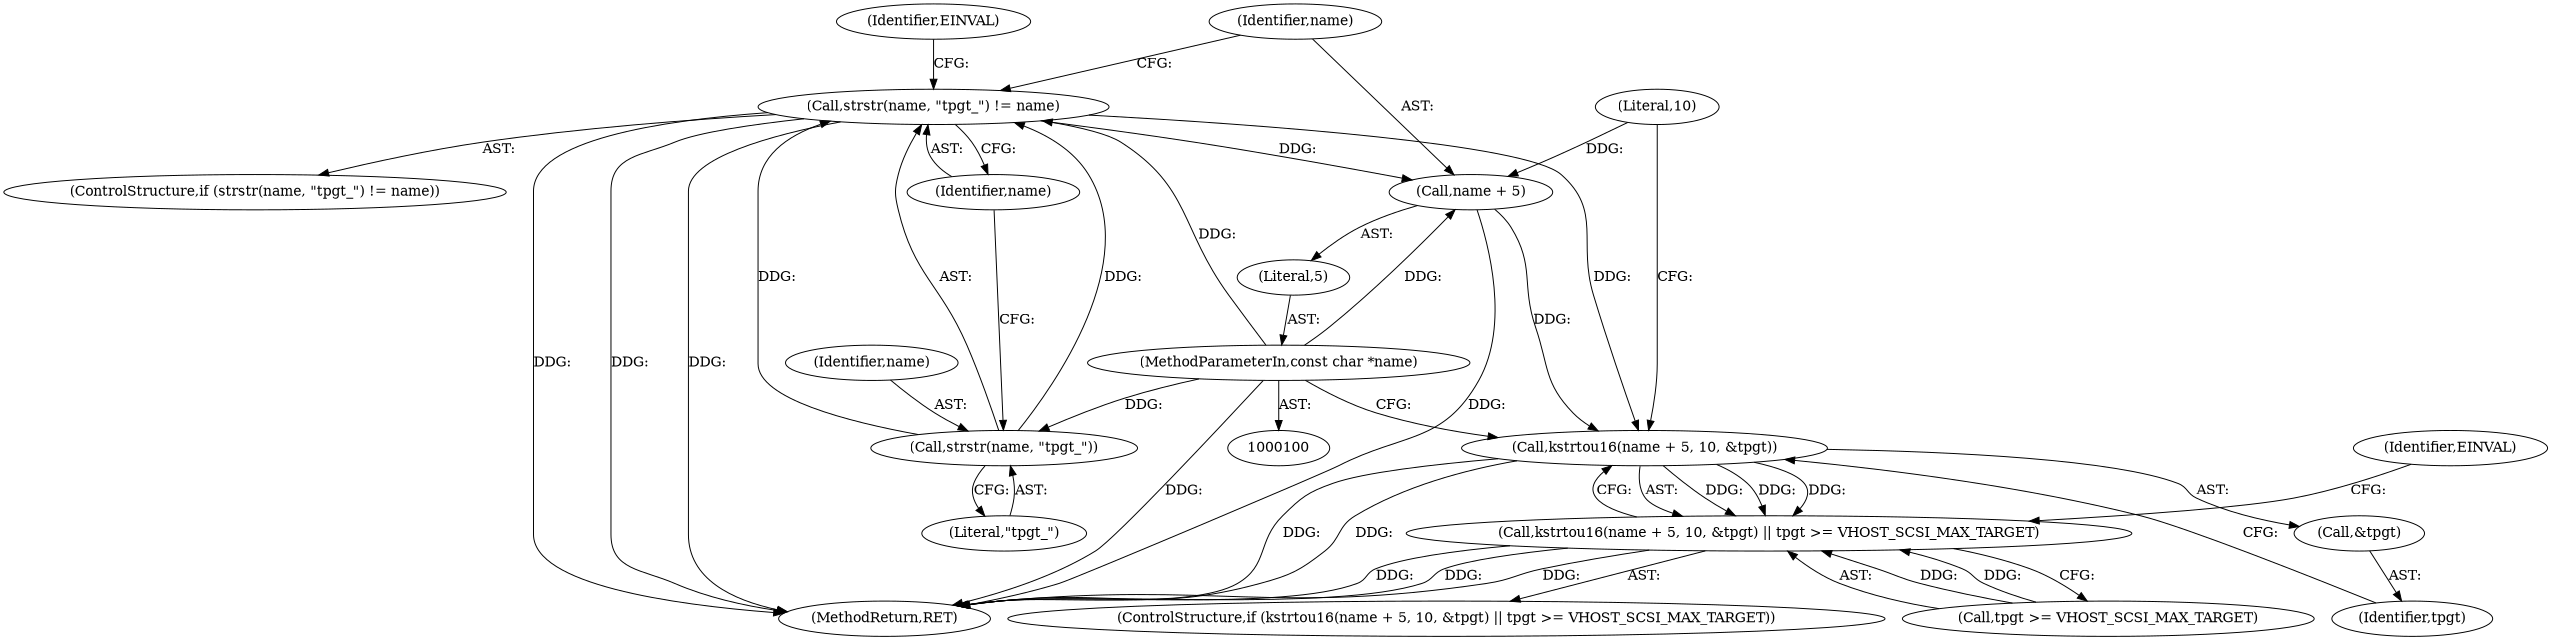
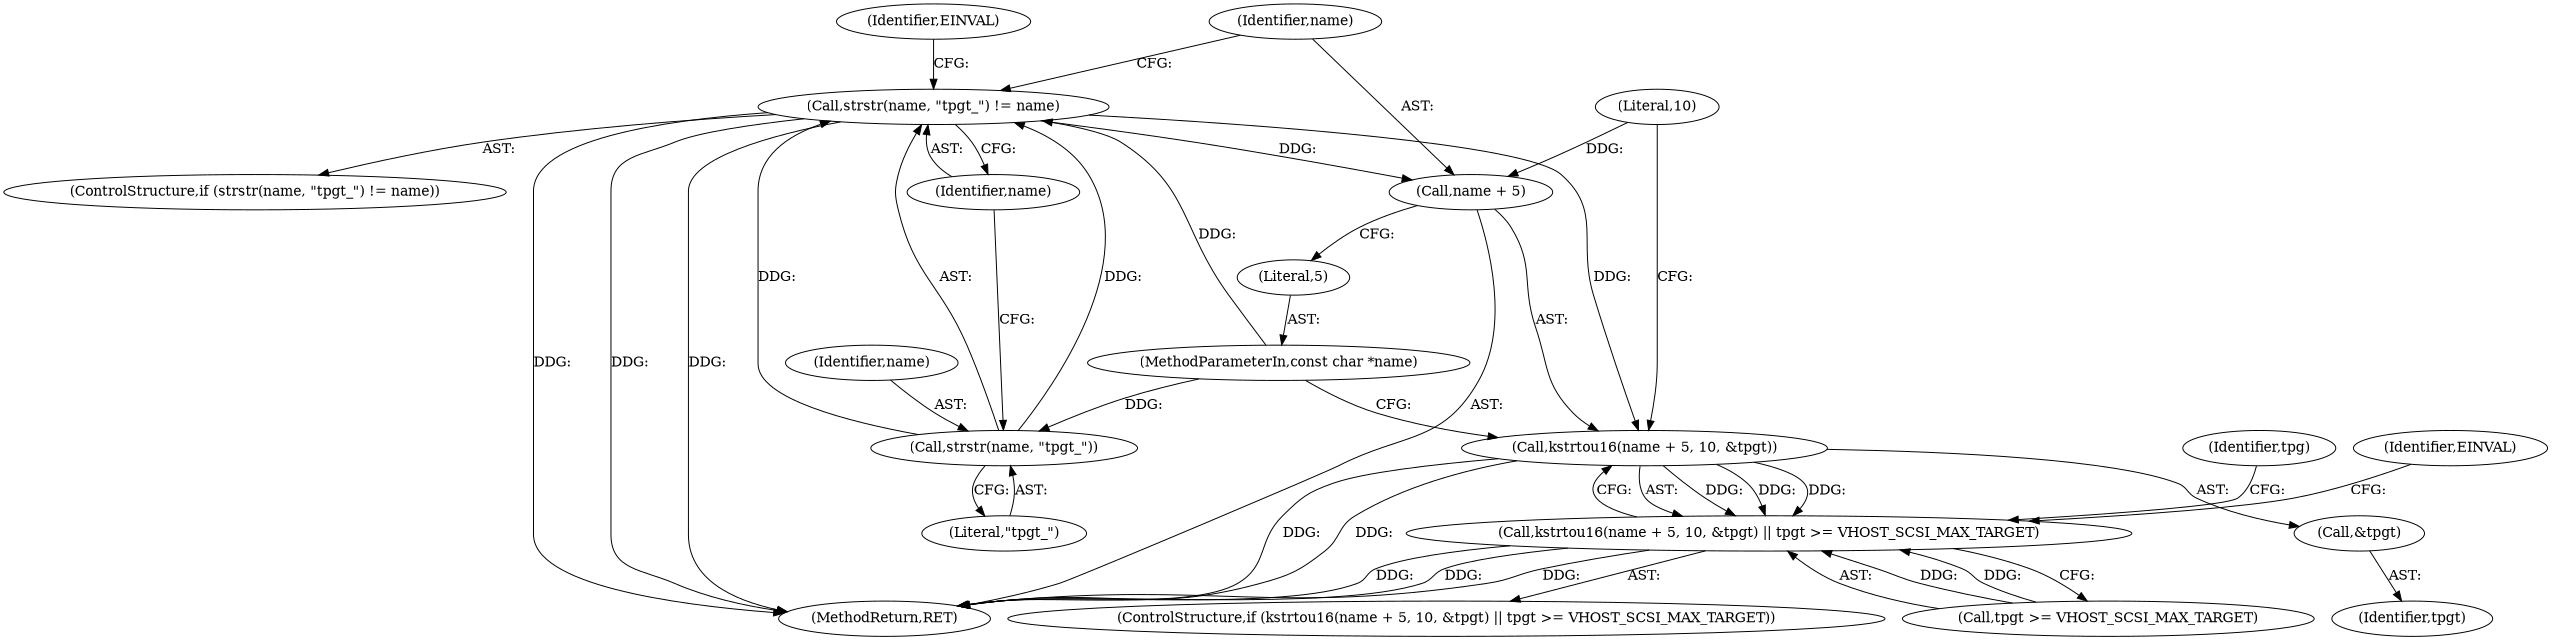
(1379, 235) -> (1379, 235)
(1379, 284) -> none
(1554, 320) -> (1554, 320)
(1489, 405) -> (1489, 405)
(1279, 448) -> none
none -> (2259, 448)
(2092, 505) -> none
(1131, 519) -> none
